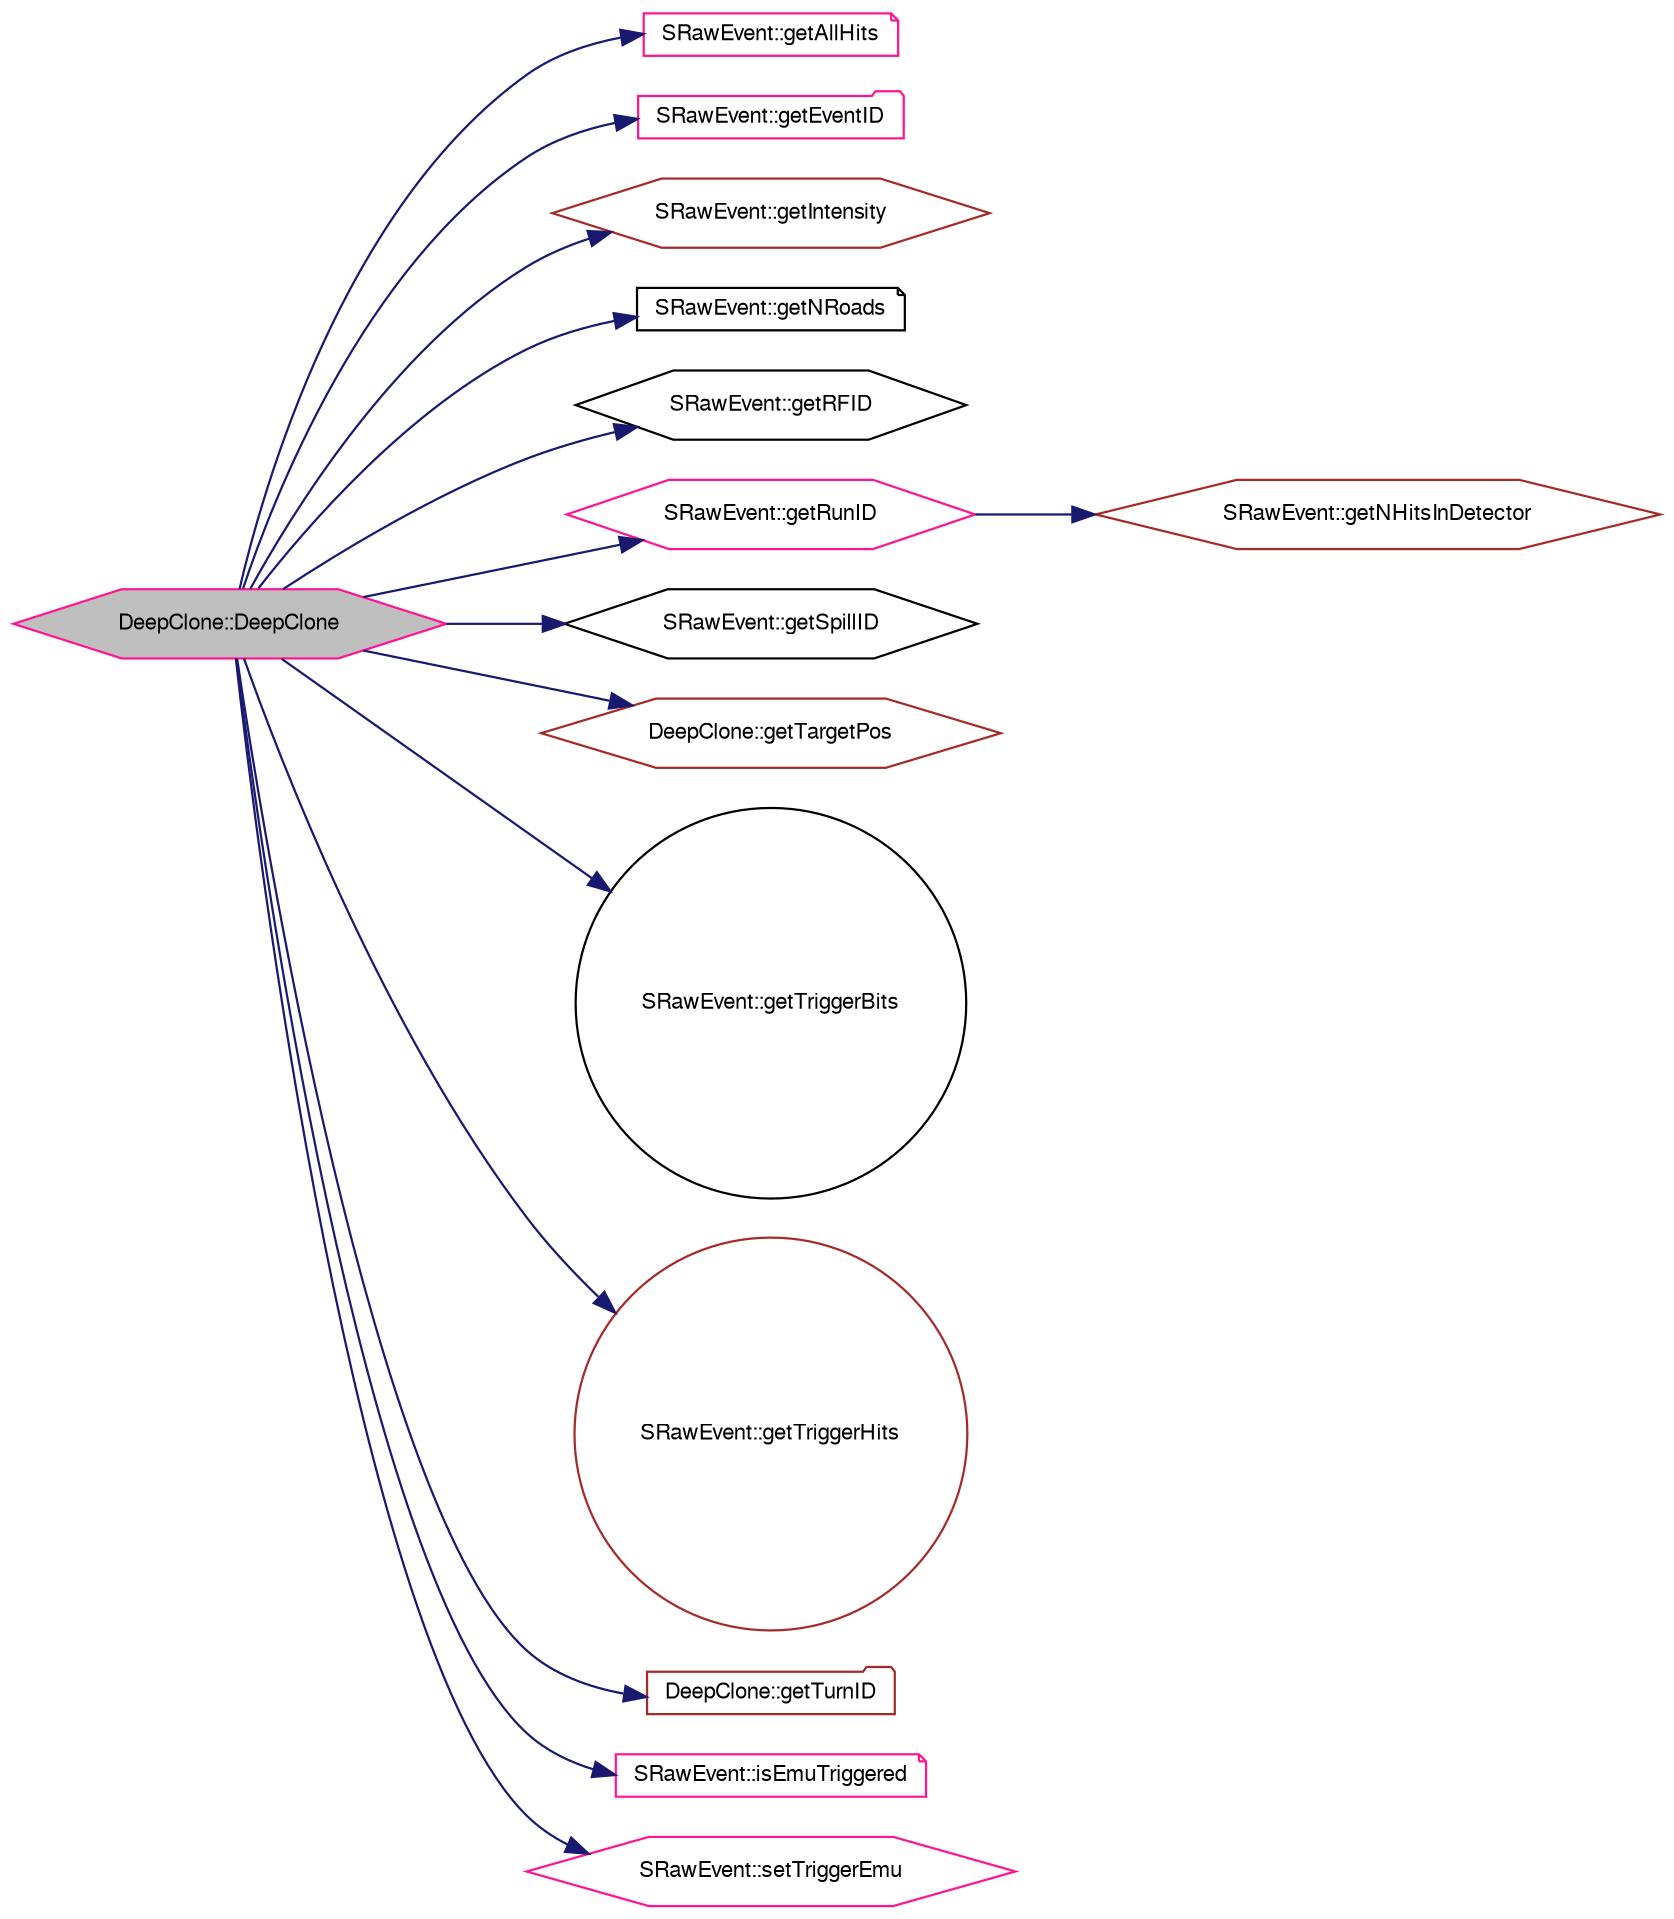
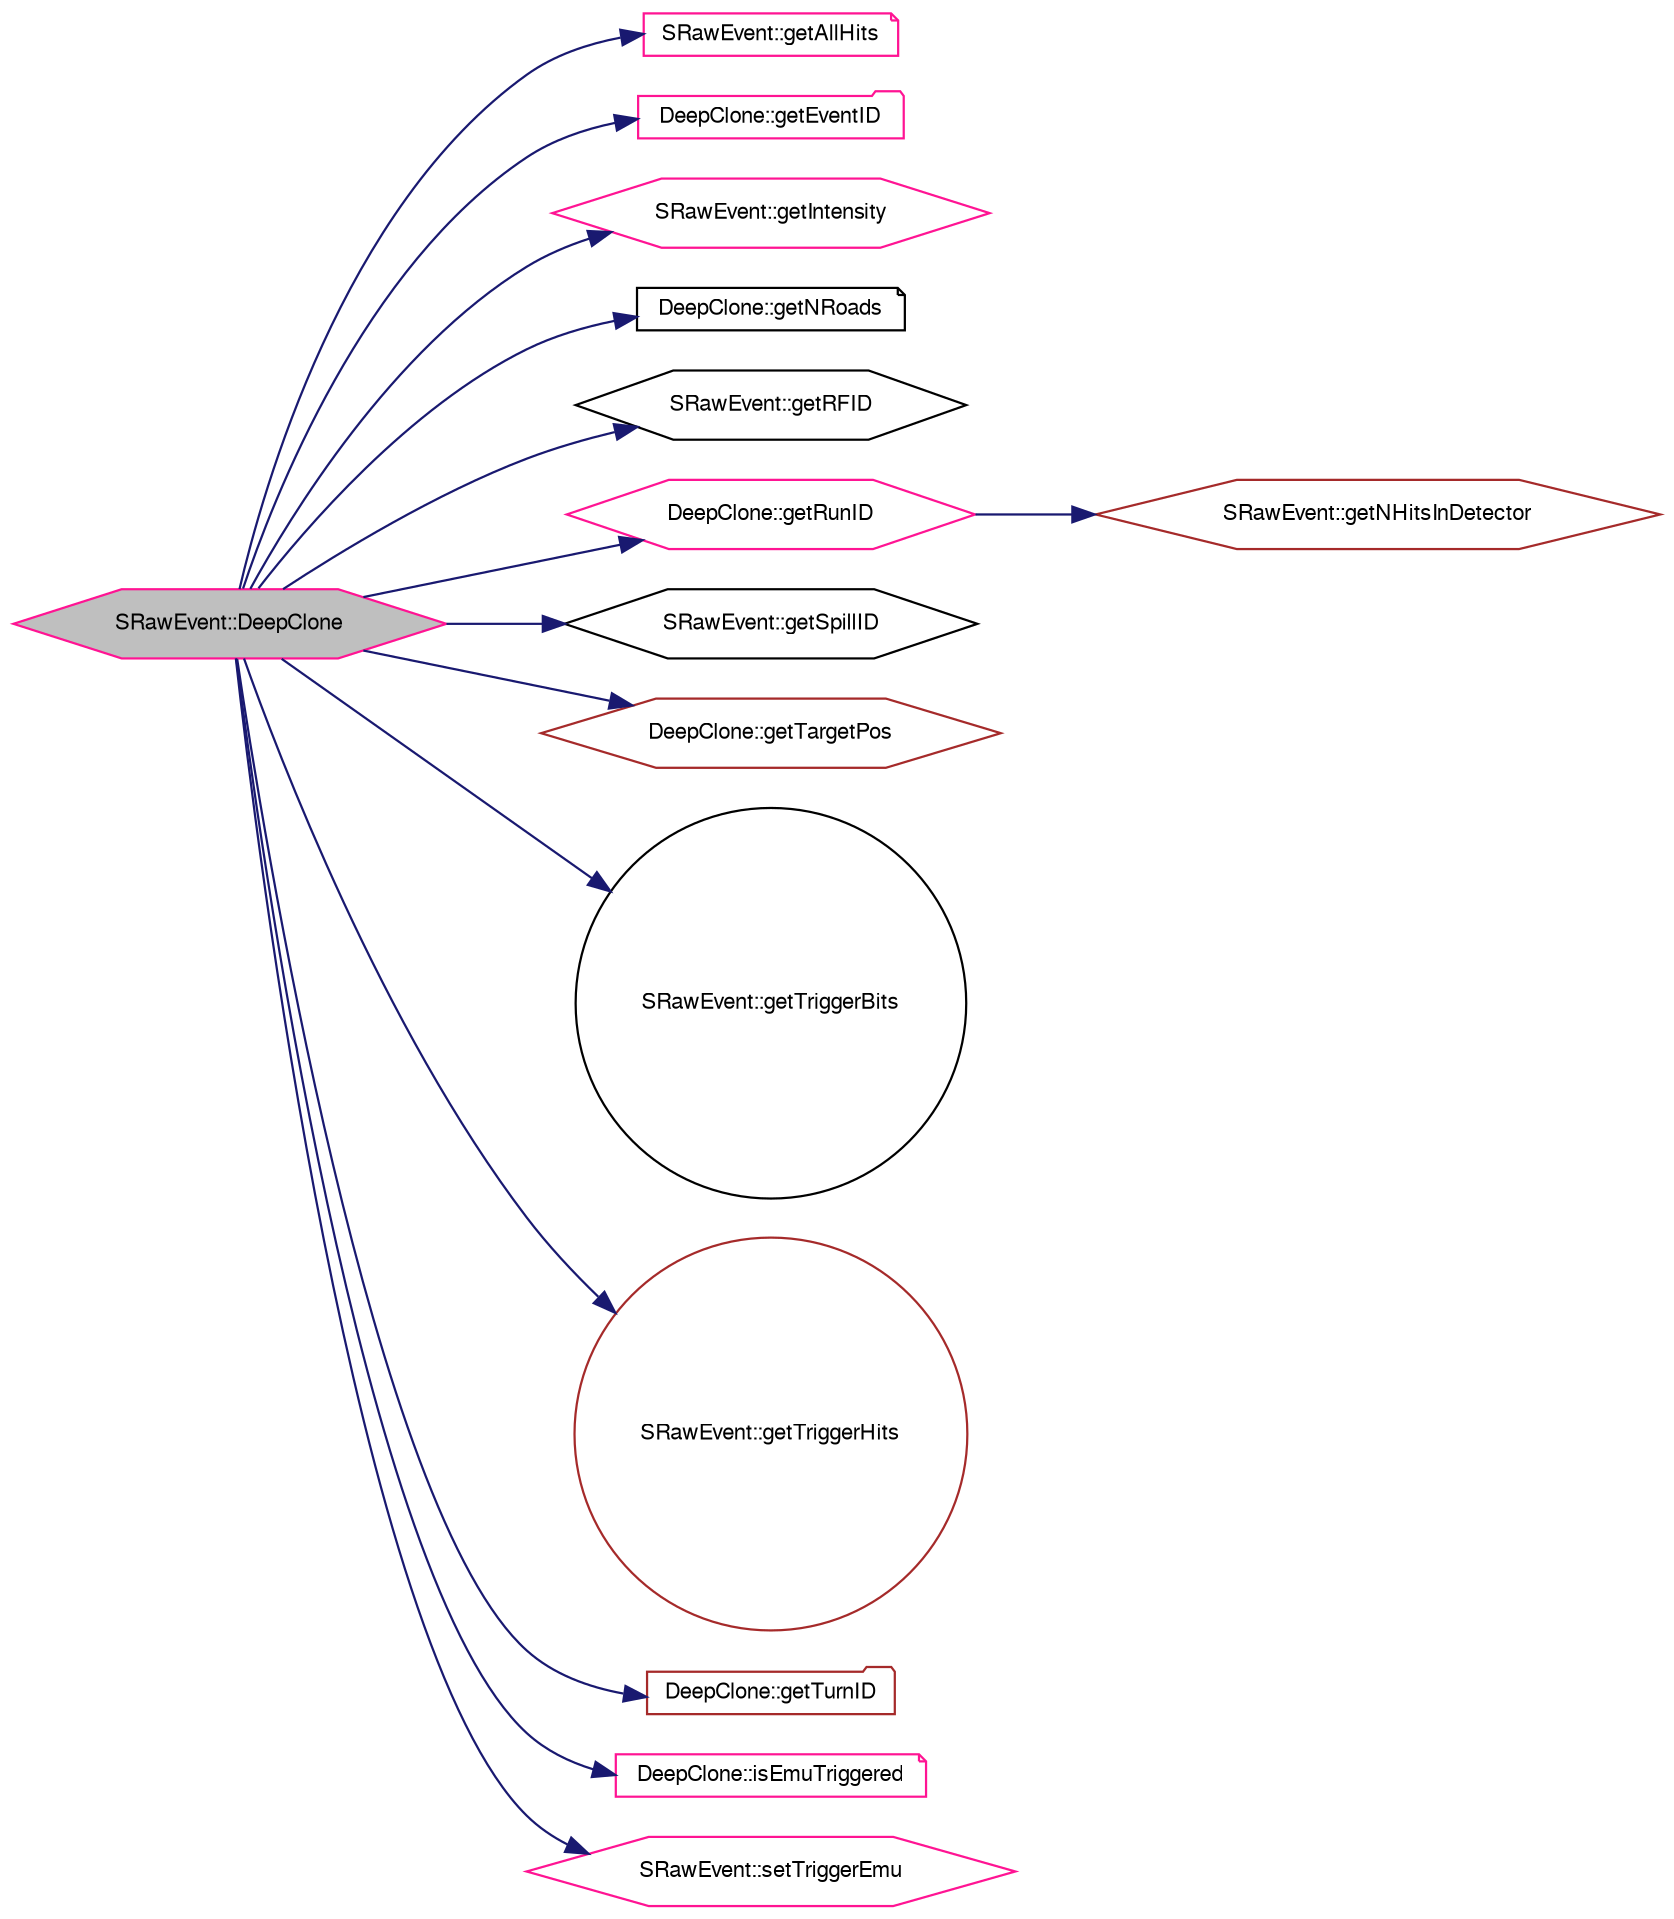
(771, 117) -> (771, 117)
(771, 213) -> (771, 213)
(771, 309) -> (771, 309)
(771, 514) -> (771, 514)
(230, 624) -> (230, 624)
(771, 1776) -> (771, 1776)
